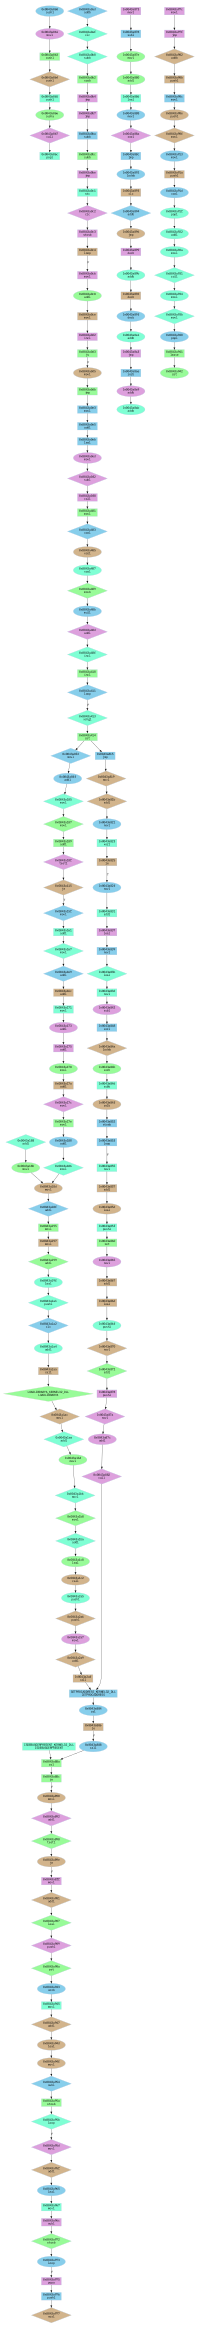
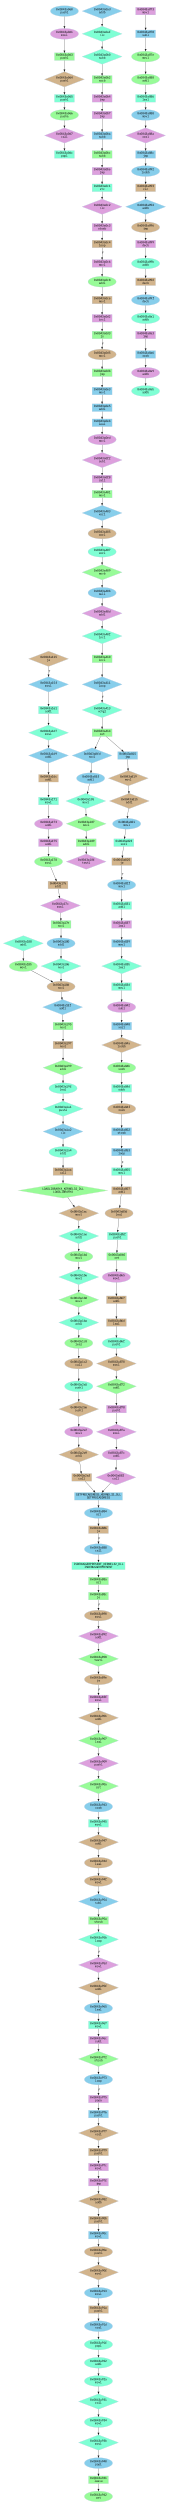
(63, 874) -> none
(73, 1754) -> (98, 1557)
none -> (98, 2152)
